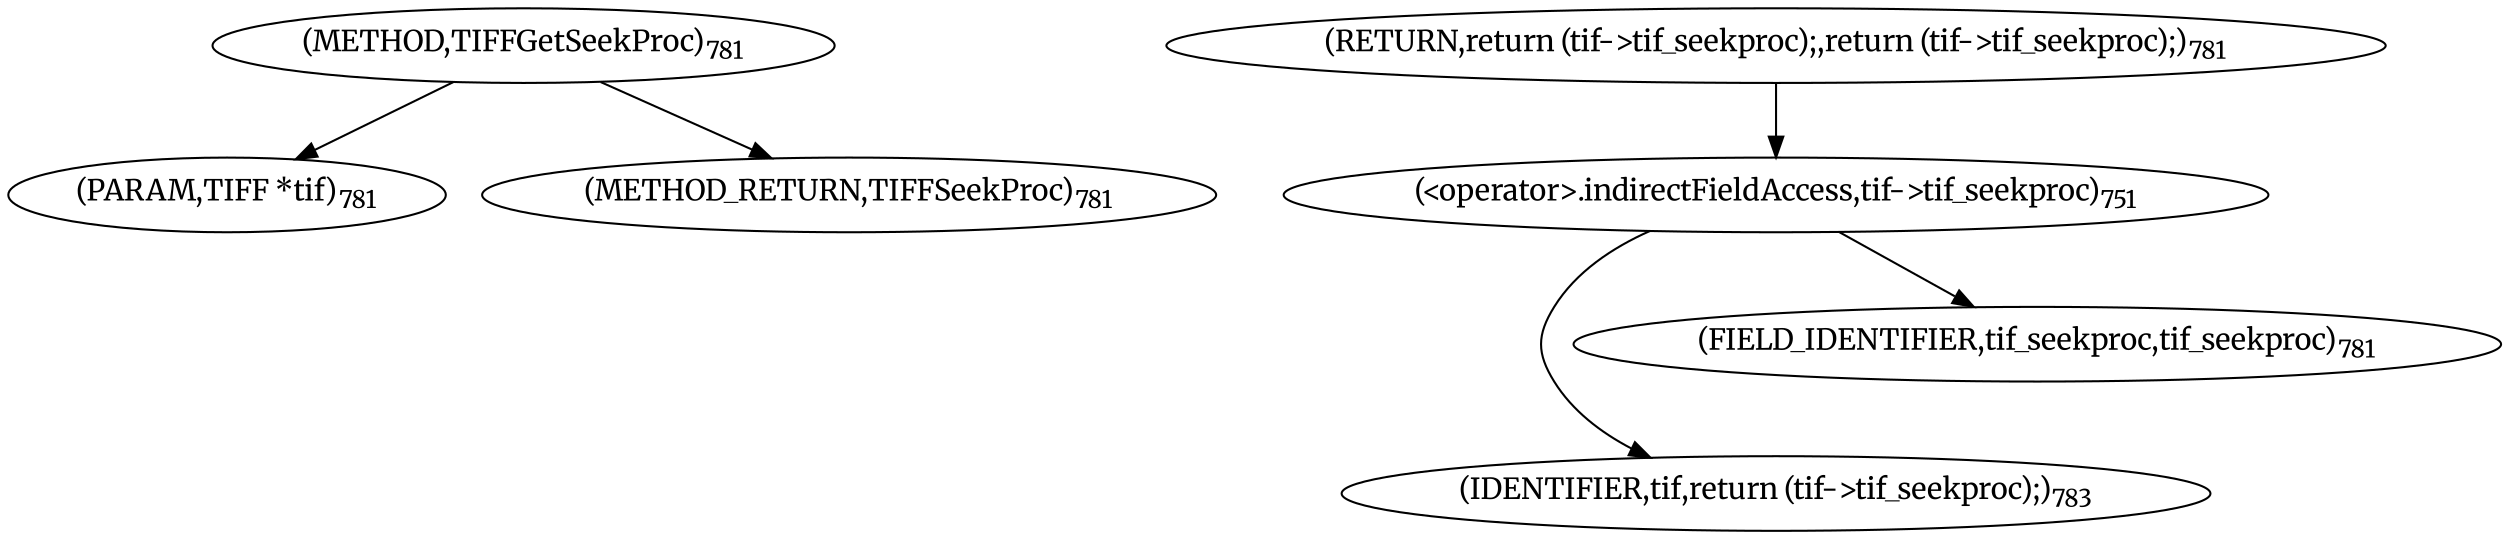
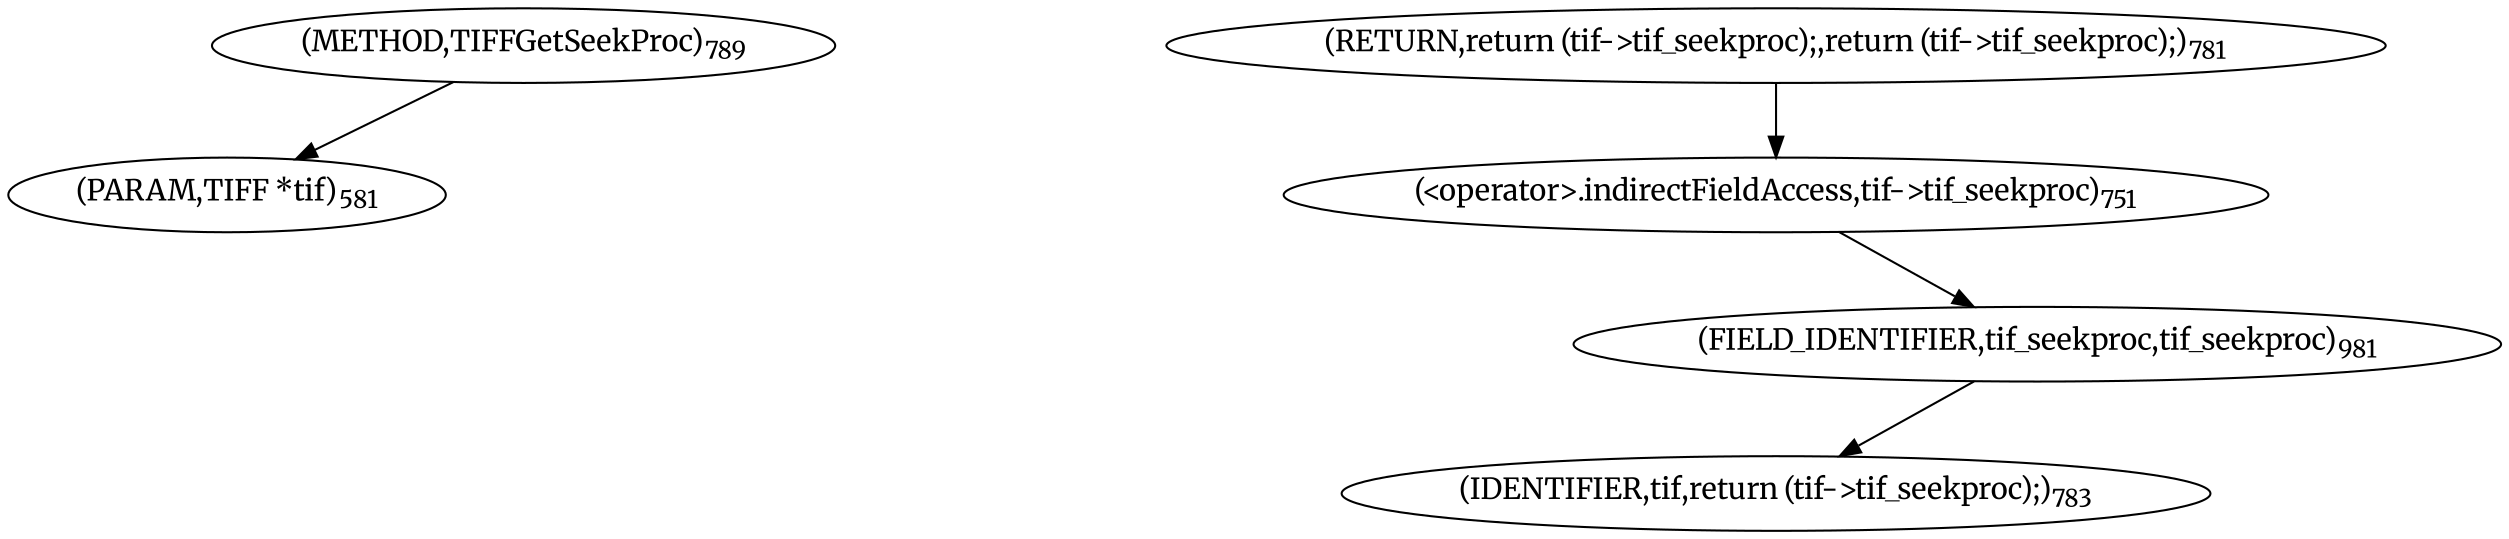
(726, 43) -> (726, 43)
(359, 192) -> (359, 192)
(849, 195) -> none
(1542, 334) -> (1916, 414)
(2358, 341) -> (2358, 341)
